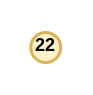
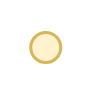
(46, 46) -> none
